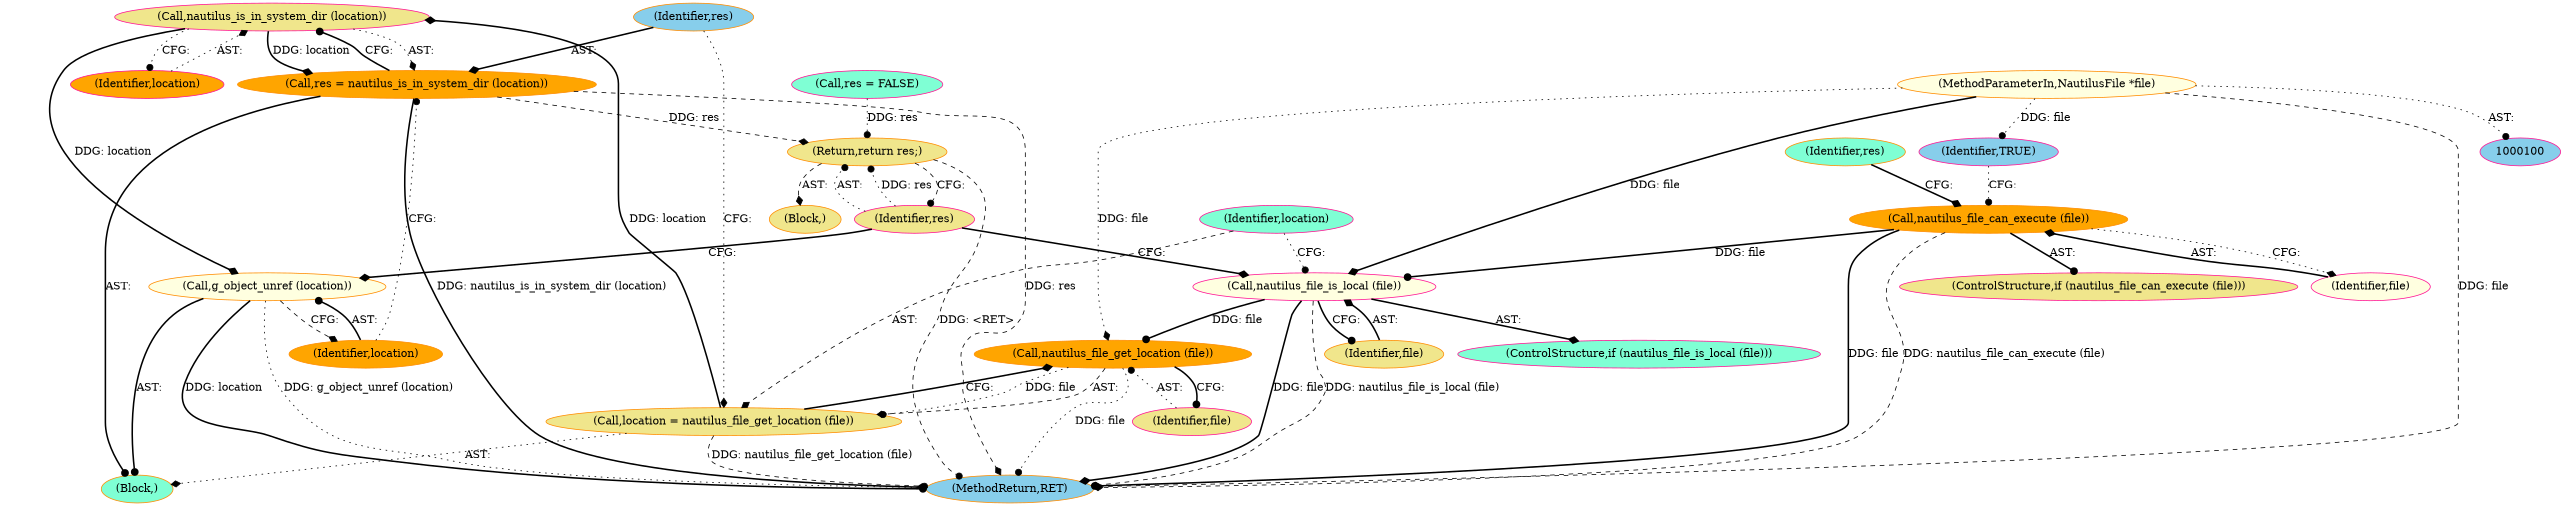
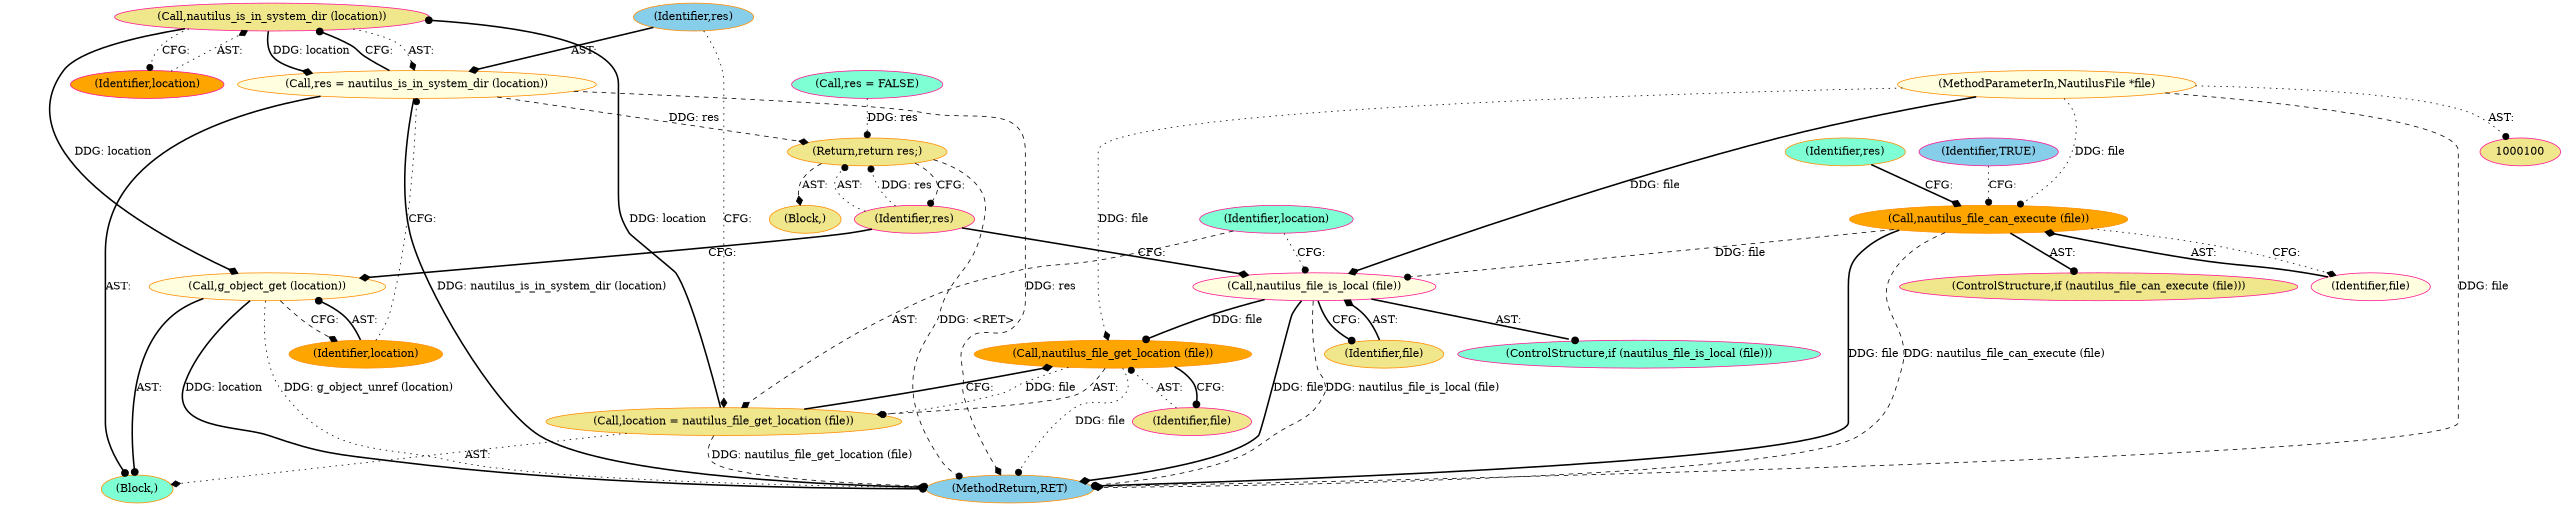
(417, 84) -> (417, 84)
(2020, 116) -> (2069, 159)
(2520, 152) -> (2520, 152)
(618, 157) -> (618, 157)
(1652, 253) -> (1652, 253)
(267, 287) -> (267, 287)
(1470, 319) -> (1470, 319)
